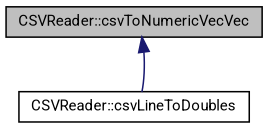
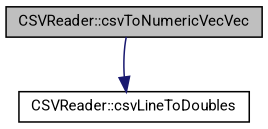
(144, 72) -> (124, 57)
